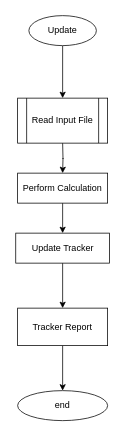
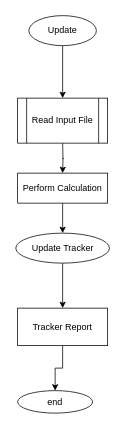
(63, 248) -> (63, 248)
(63, 405) -> (55, 402)
